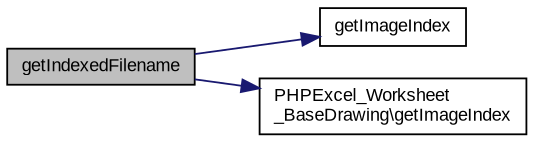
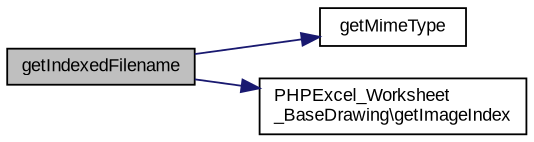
(393, 27) -> (393, 27)
